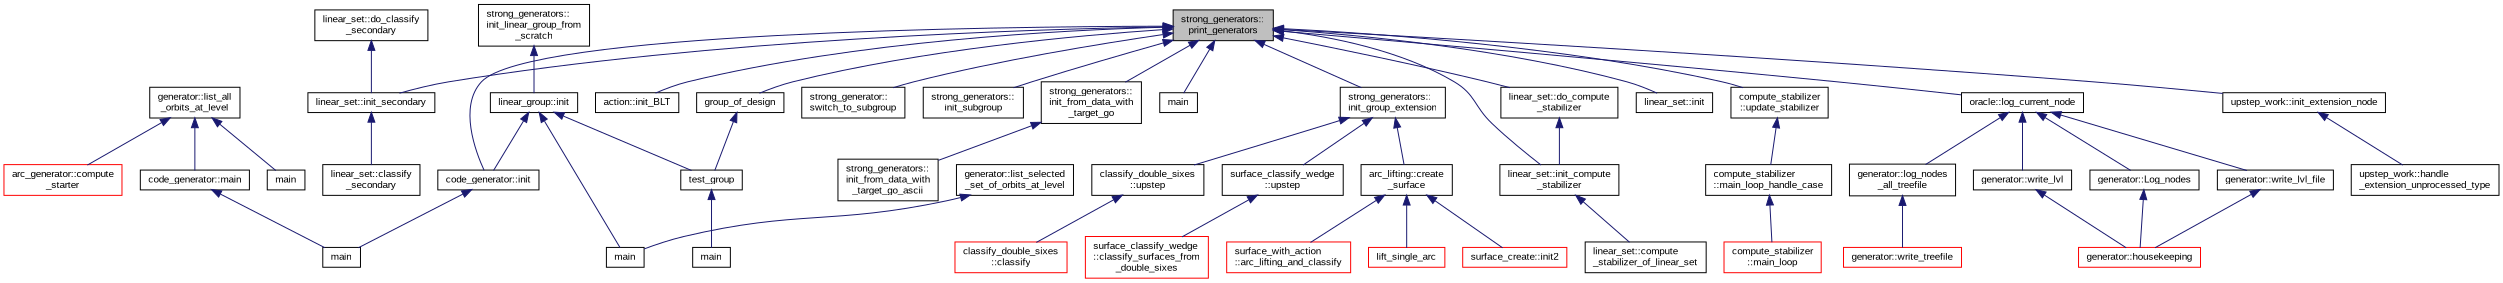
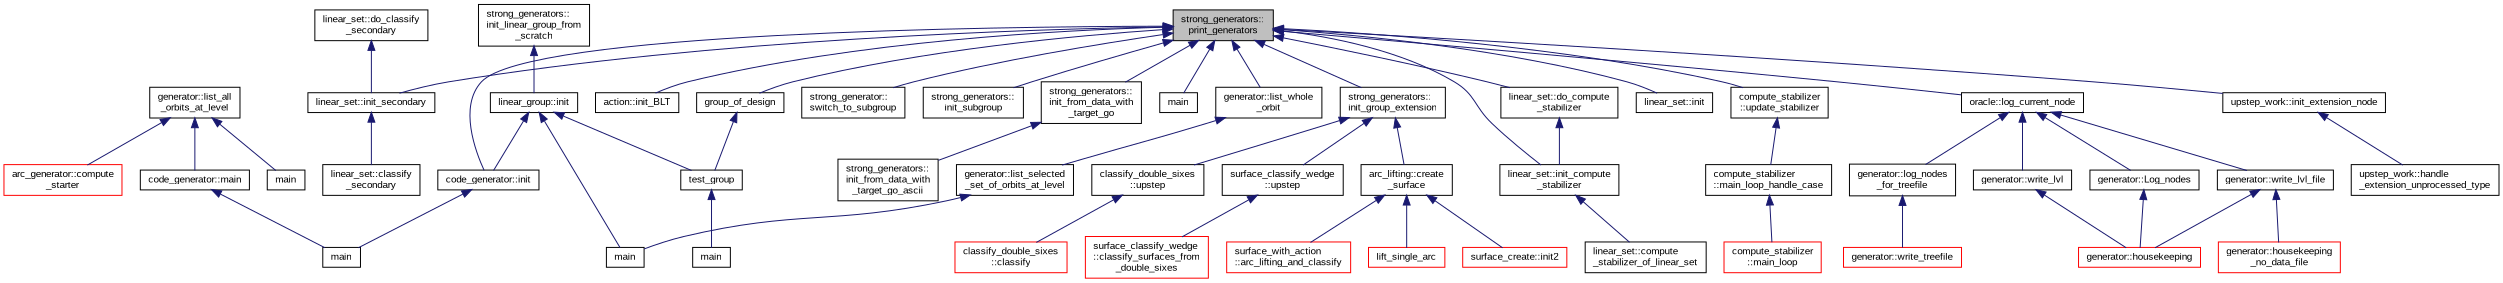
none -> (1269, 103)
(1903, 180) -> (1903, 180)
none -> (2279, 257)
